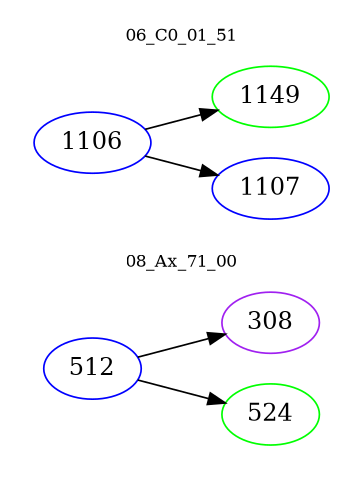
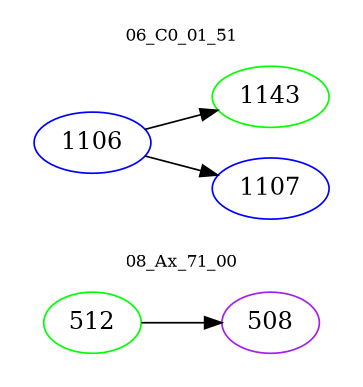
(271, 97) -> (271, 97)
(271, 323) -> (271, 323)
(92, 369) -> (92, 323)
(271, 414) -> none
